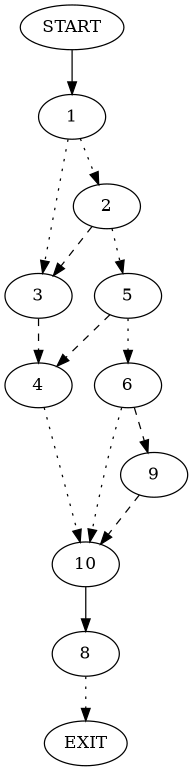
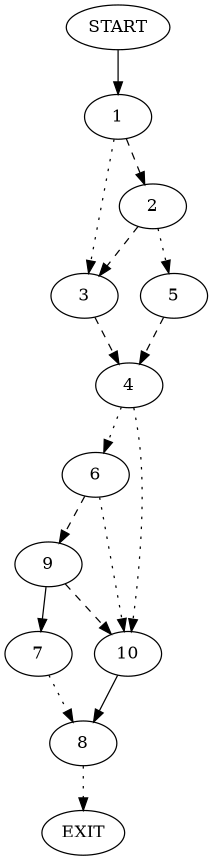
(87, 156) -> (133, 156)
(128, 335) -> (115, 424)
none -> (39, 654)
